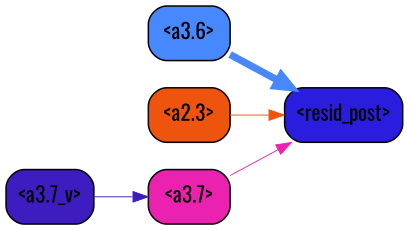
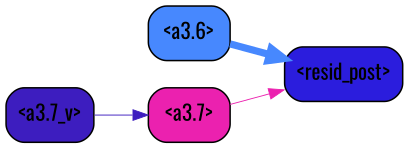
(189, 115) -> none
